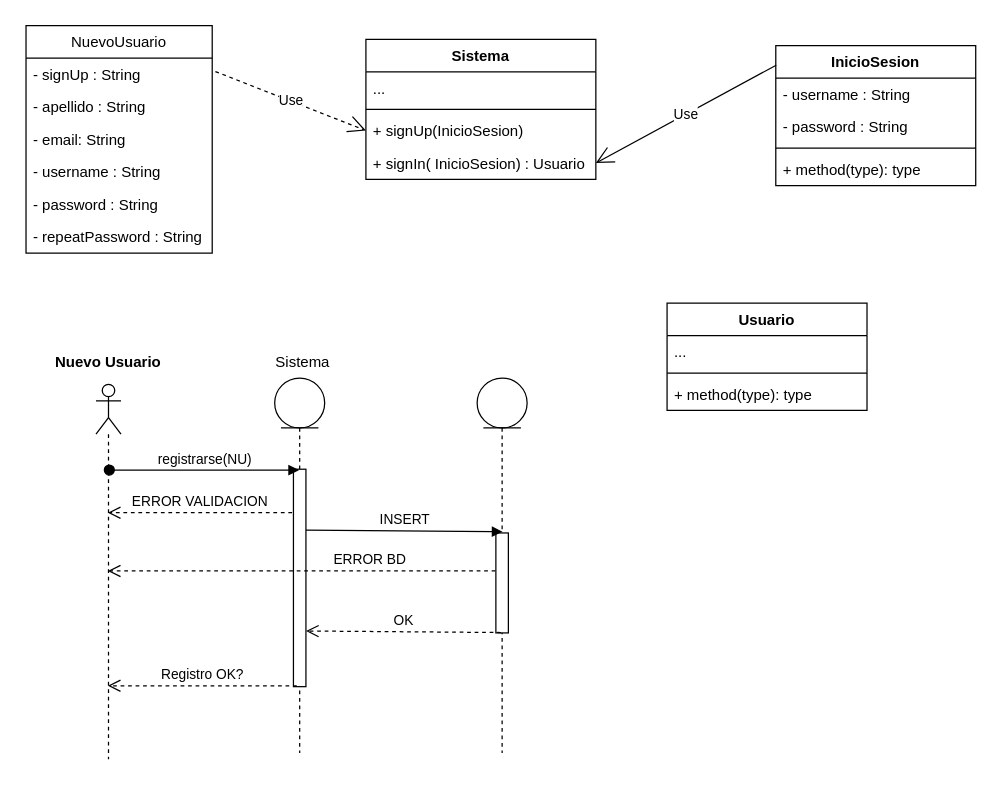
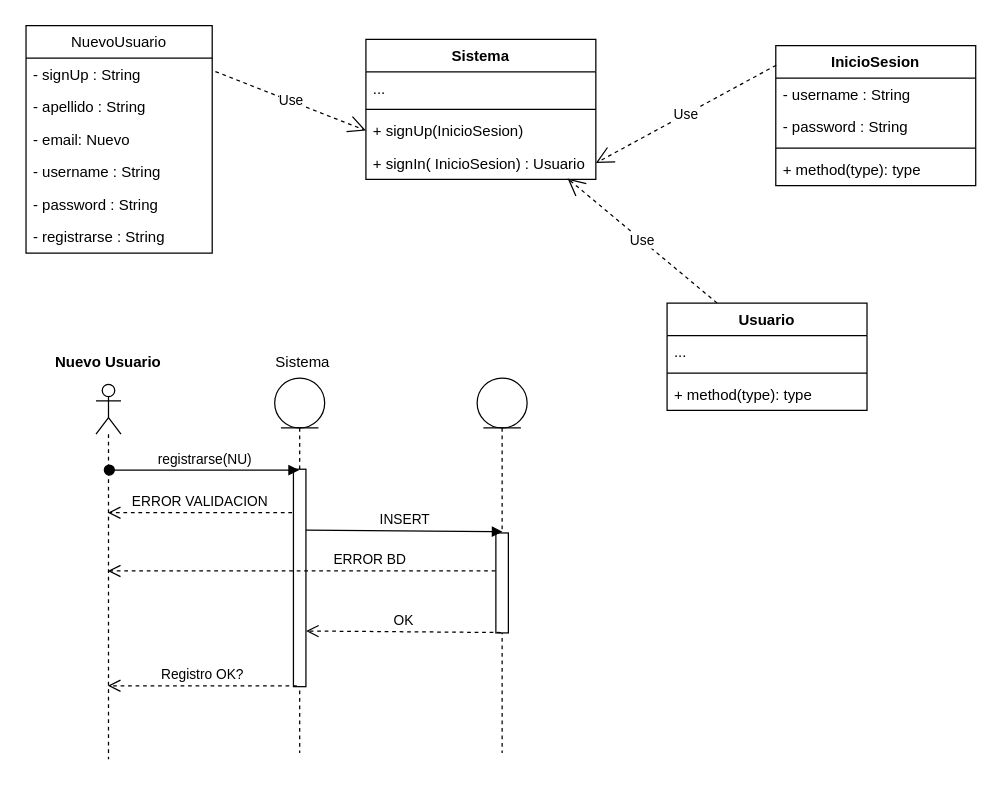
(736, 87) -> (736, 87)
(84, 140) -> (82, 140)
(128, 238) -> (113, 238)
none -> (644, 243)
